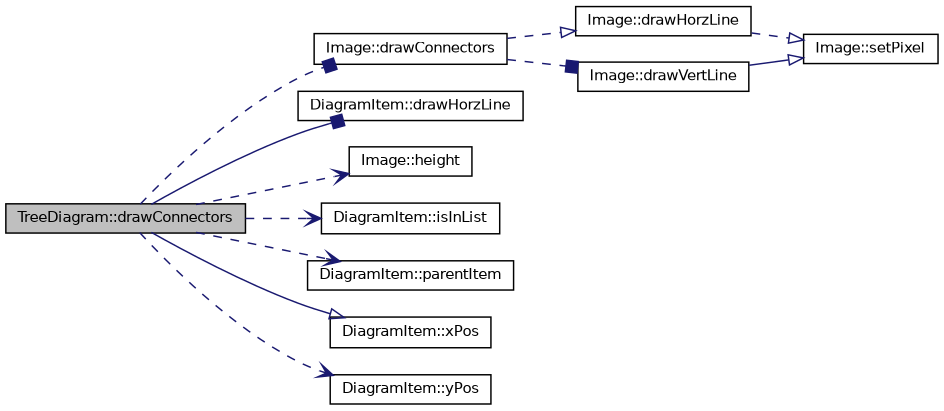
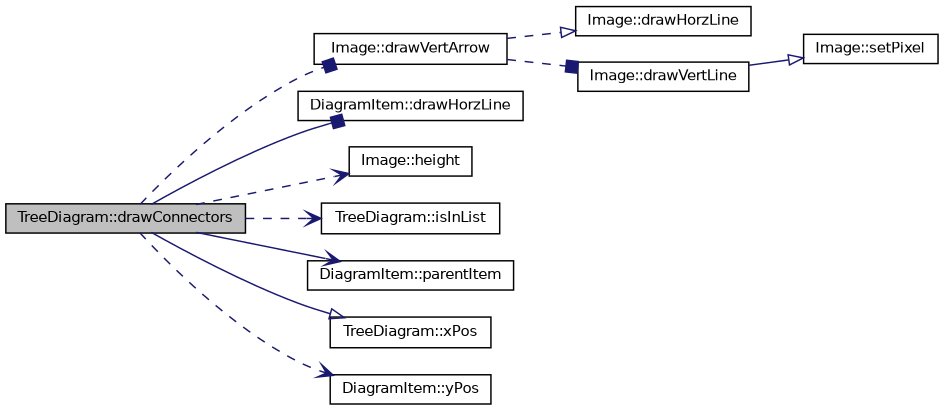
(770, 35) -> none
(411, 49) -> (411, 49)
(411, 218) -> (411, 218)
(261, 245) -> (261, 245)
(411, 332) -> (411, 332)
